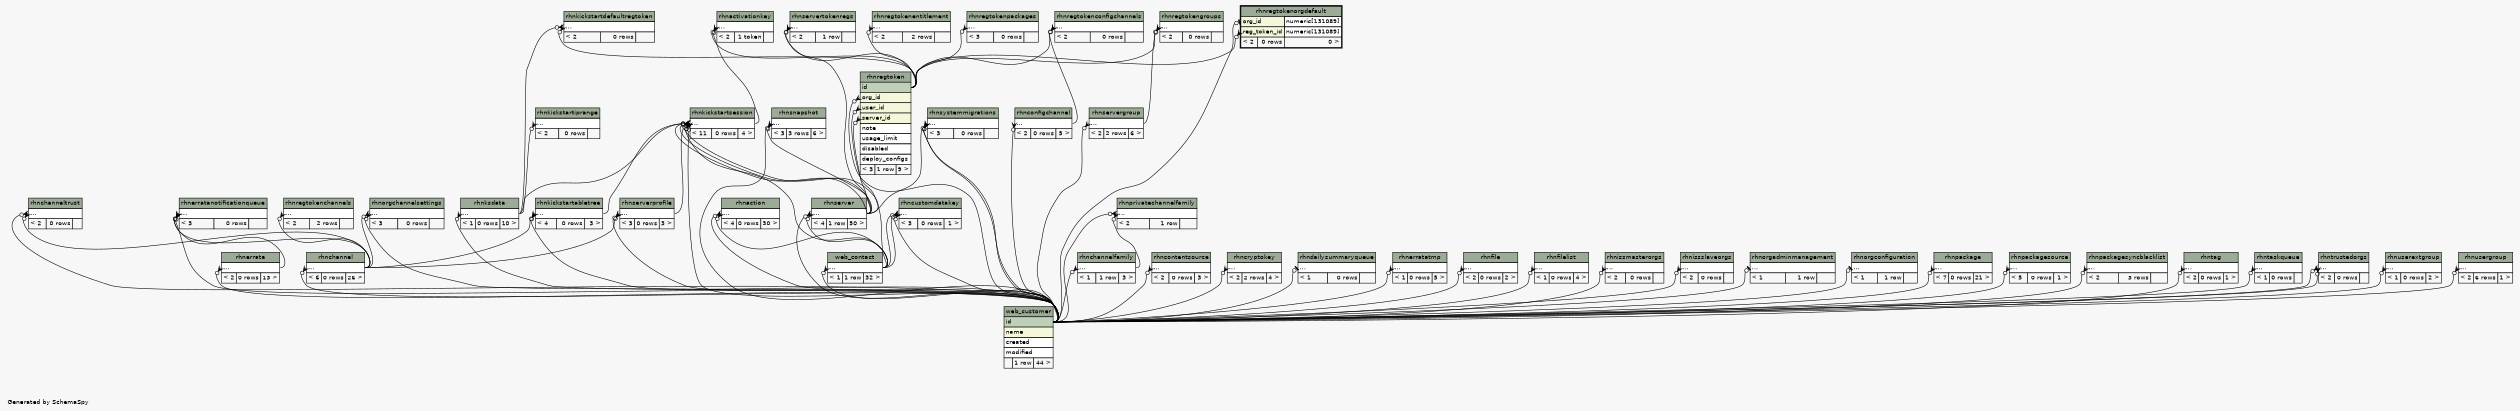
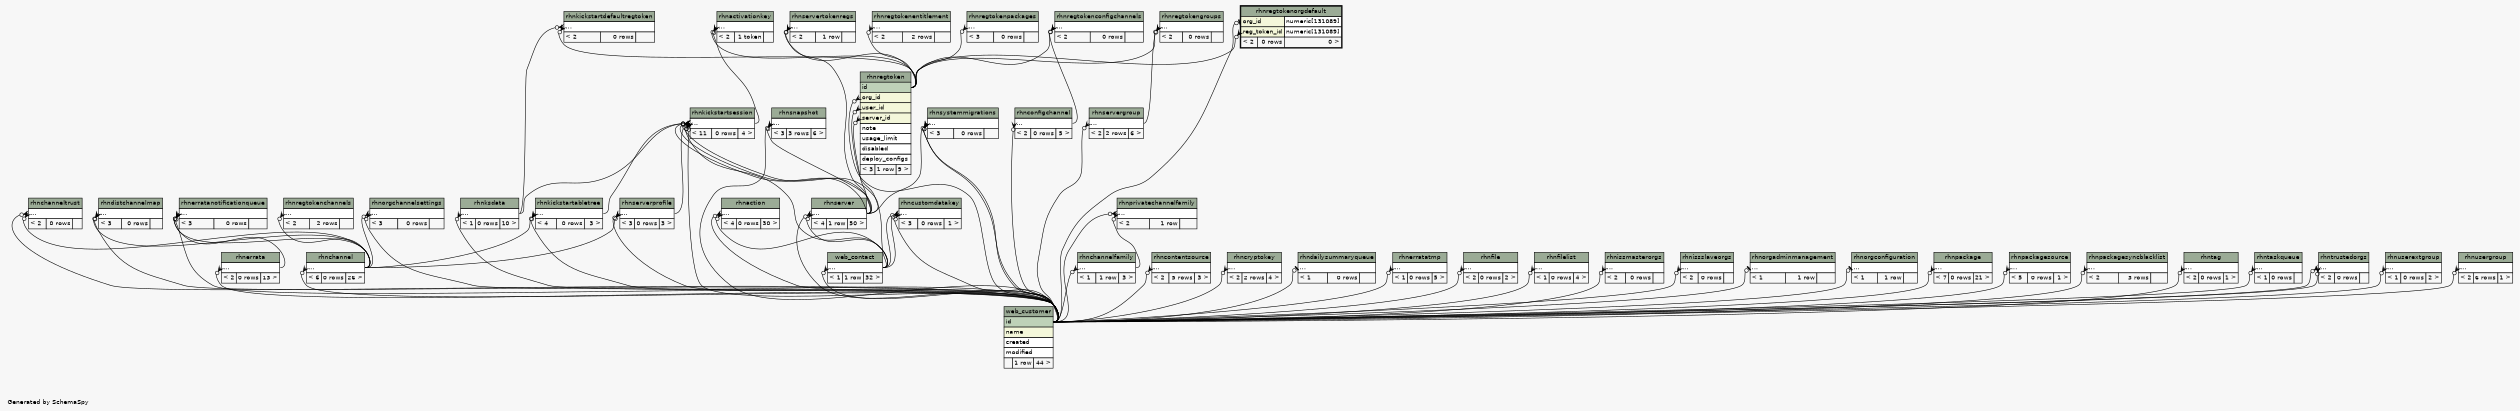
(567, 123) -> none
none -> (131, 213)
(1182, 278) -> (1182, 278)
